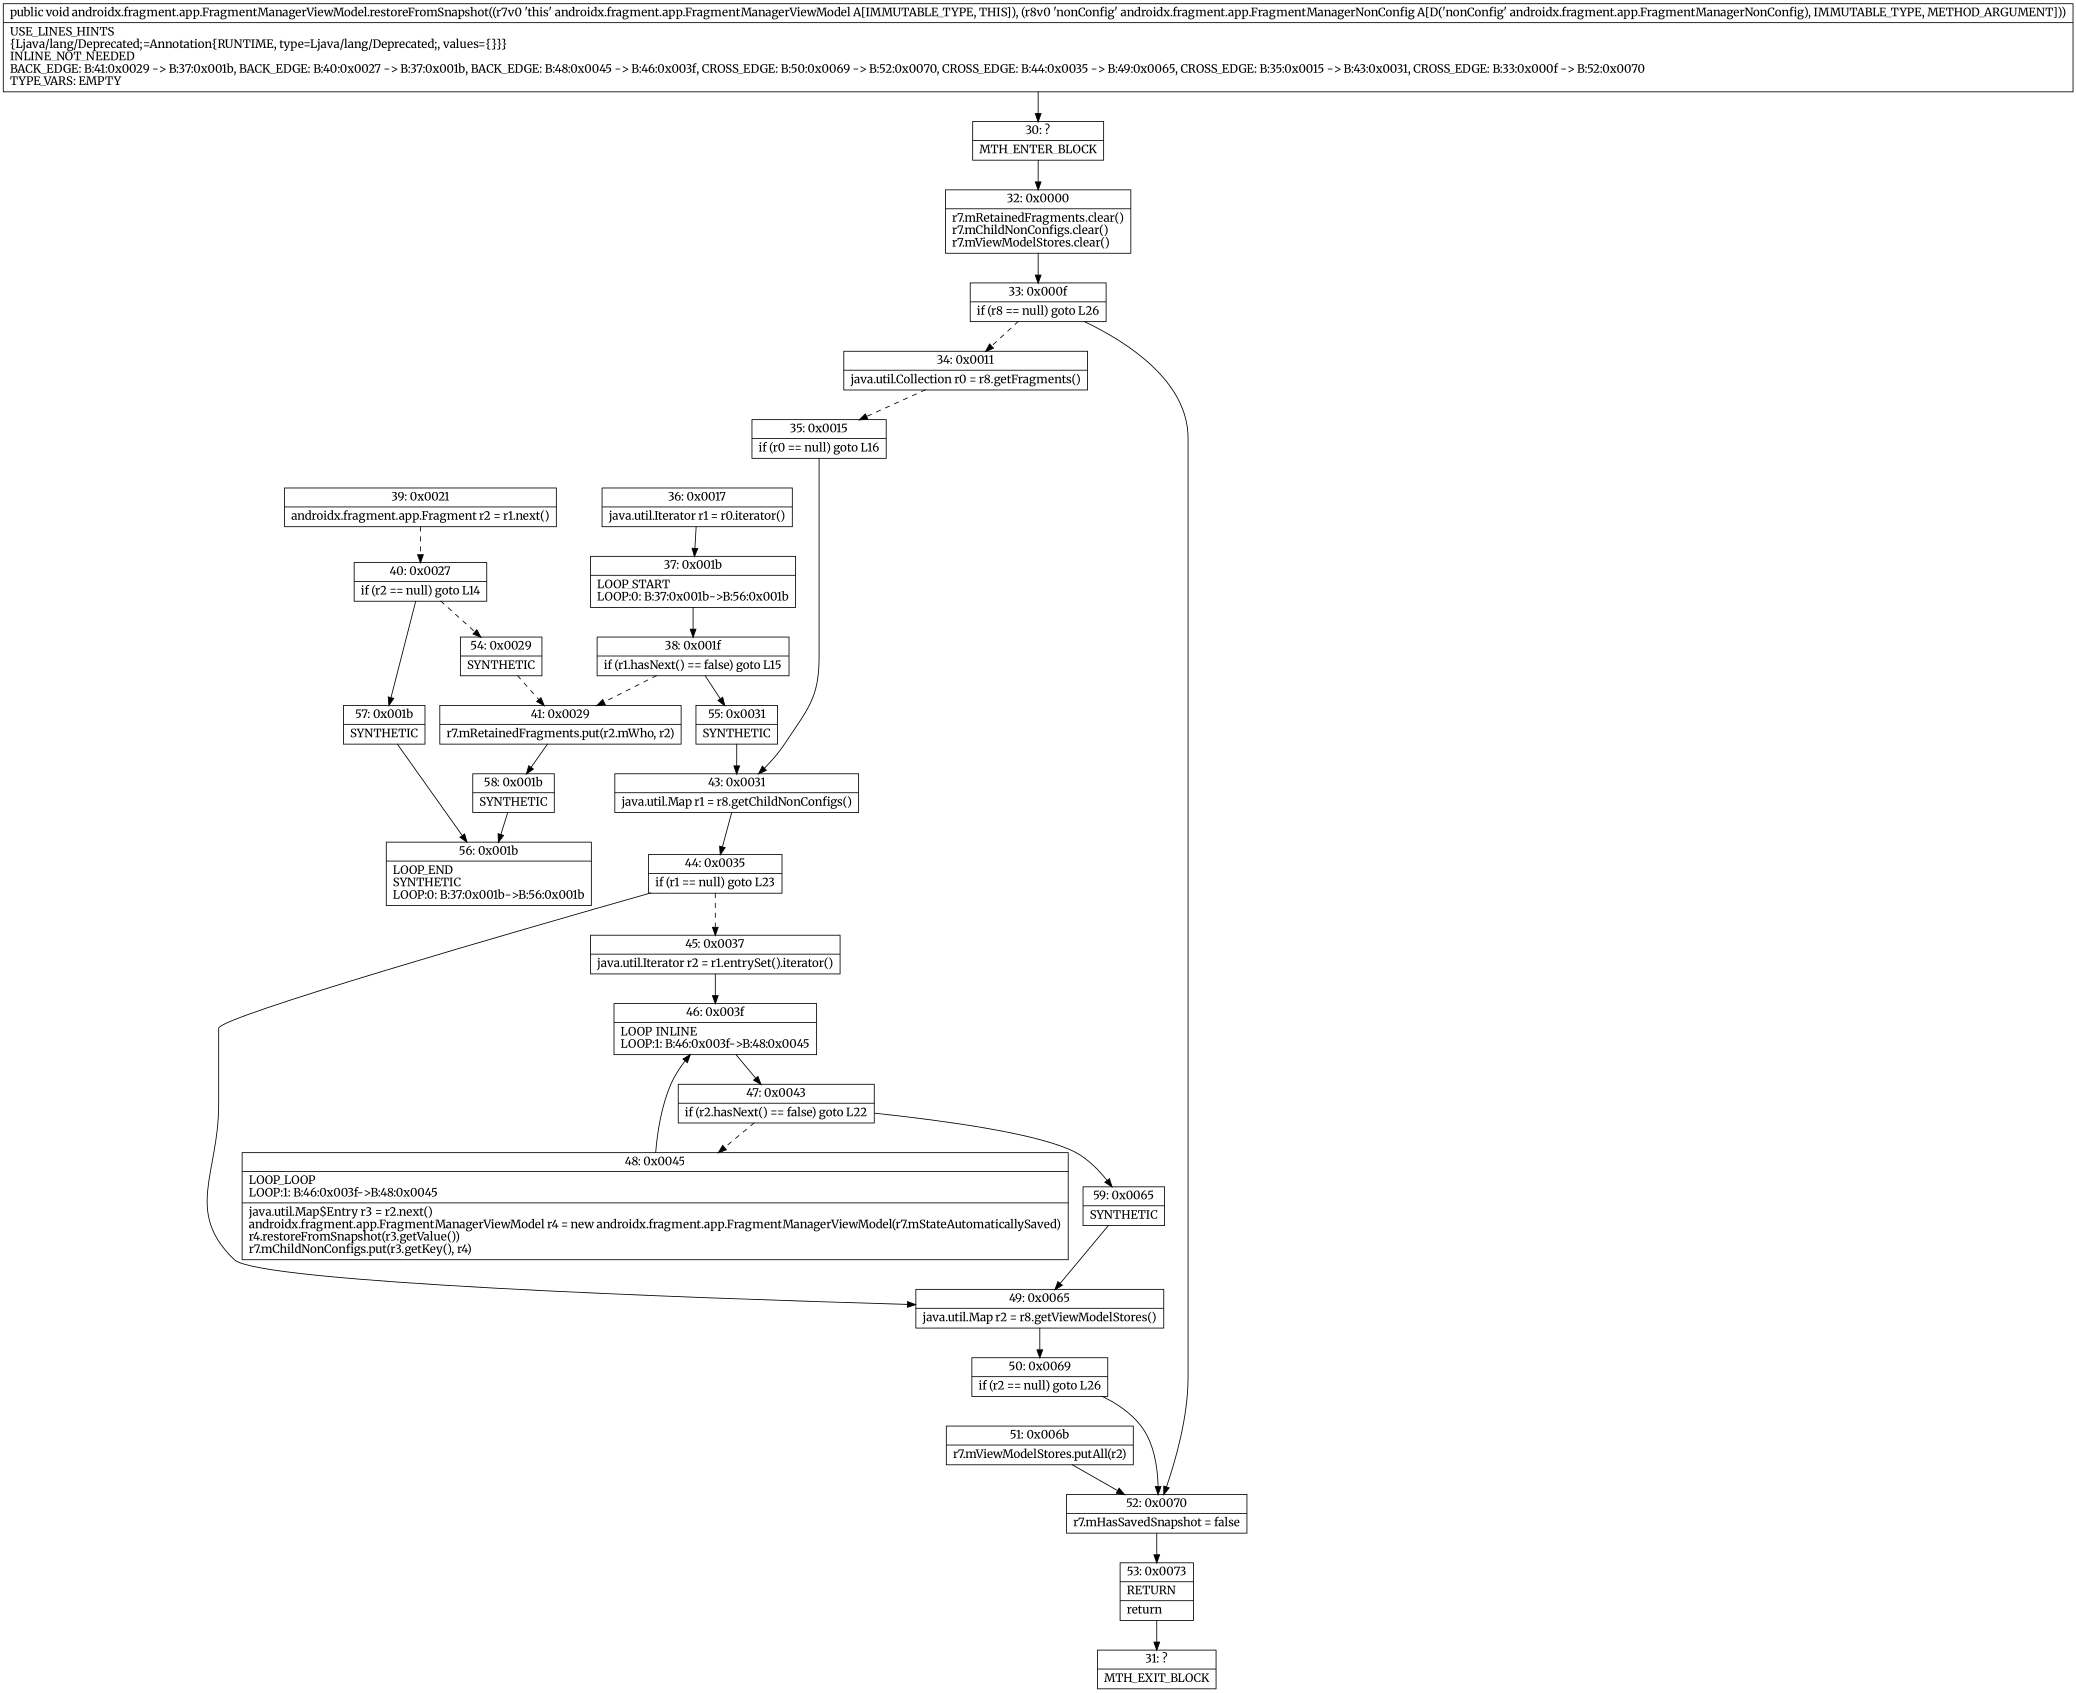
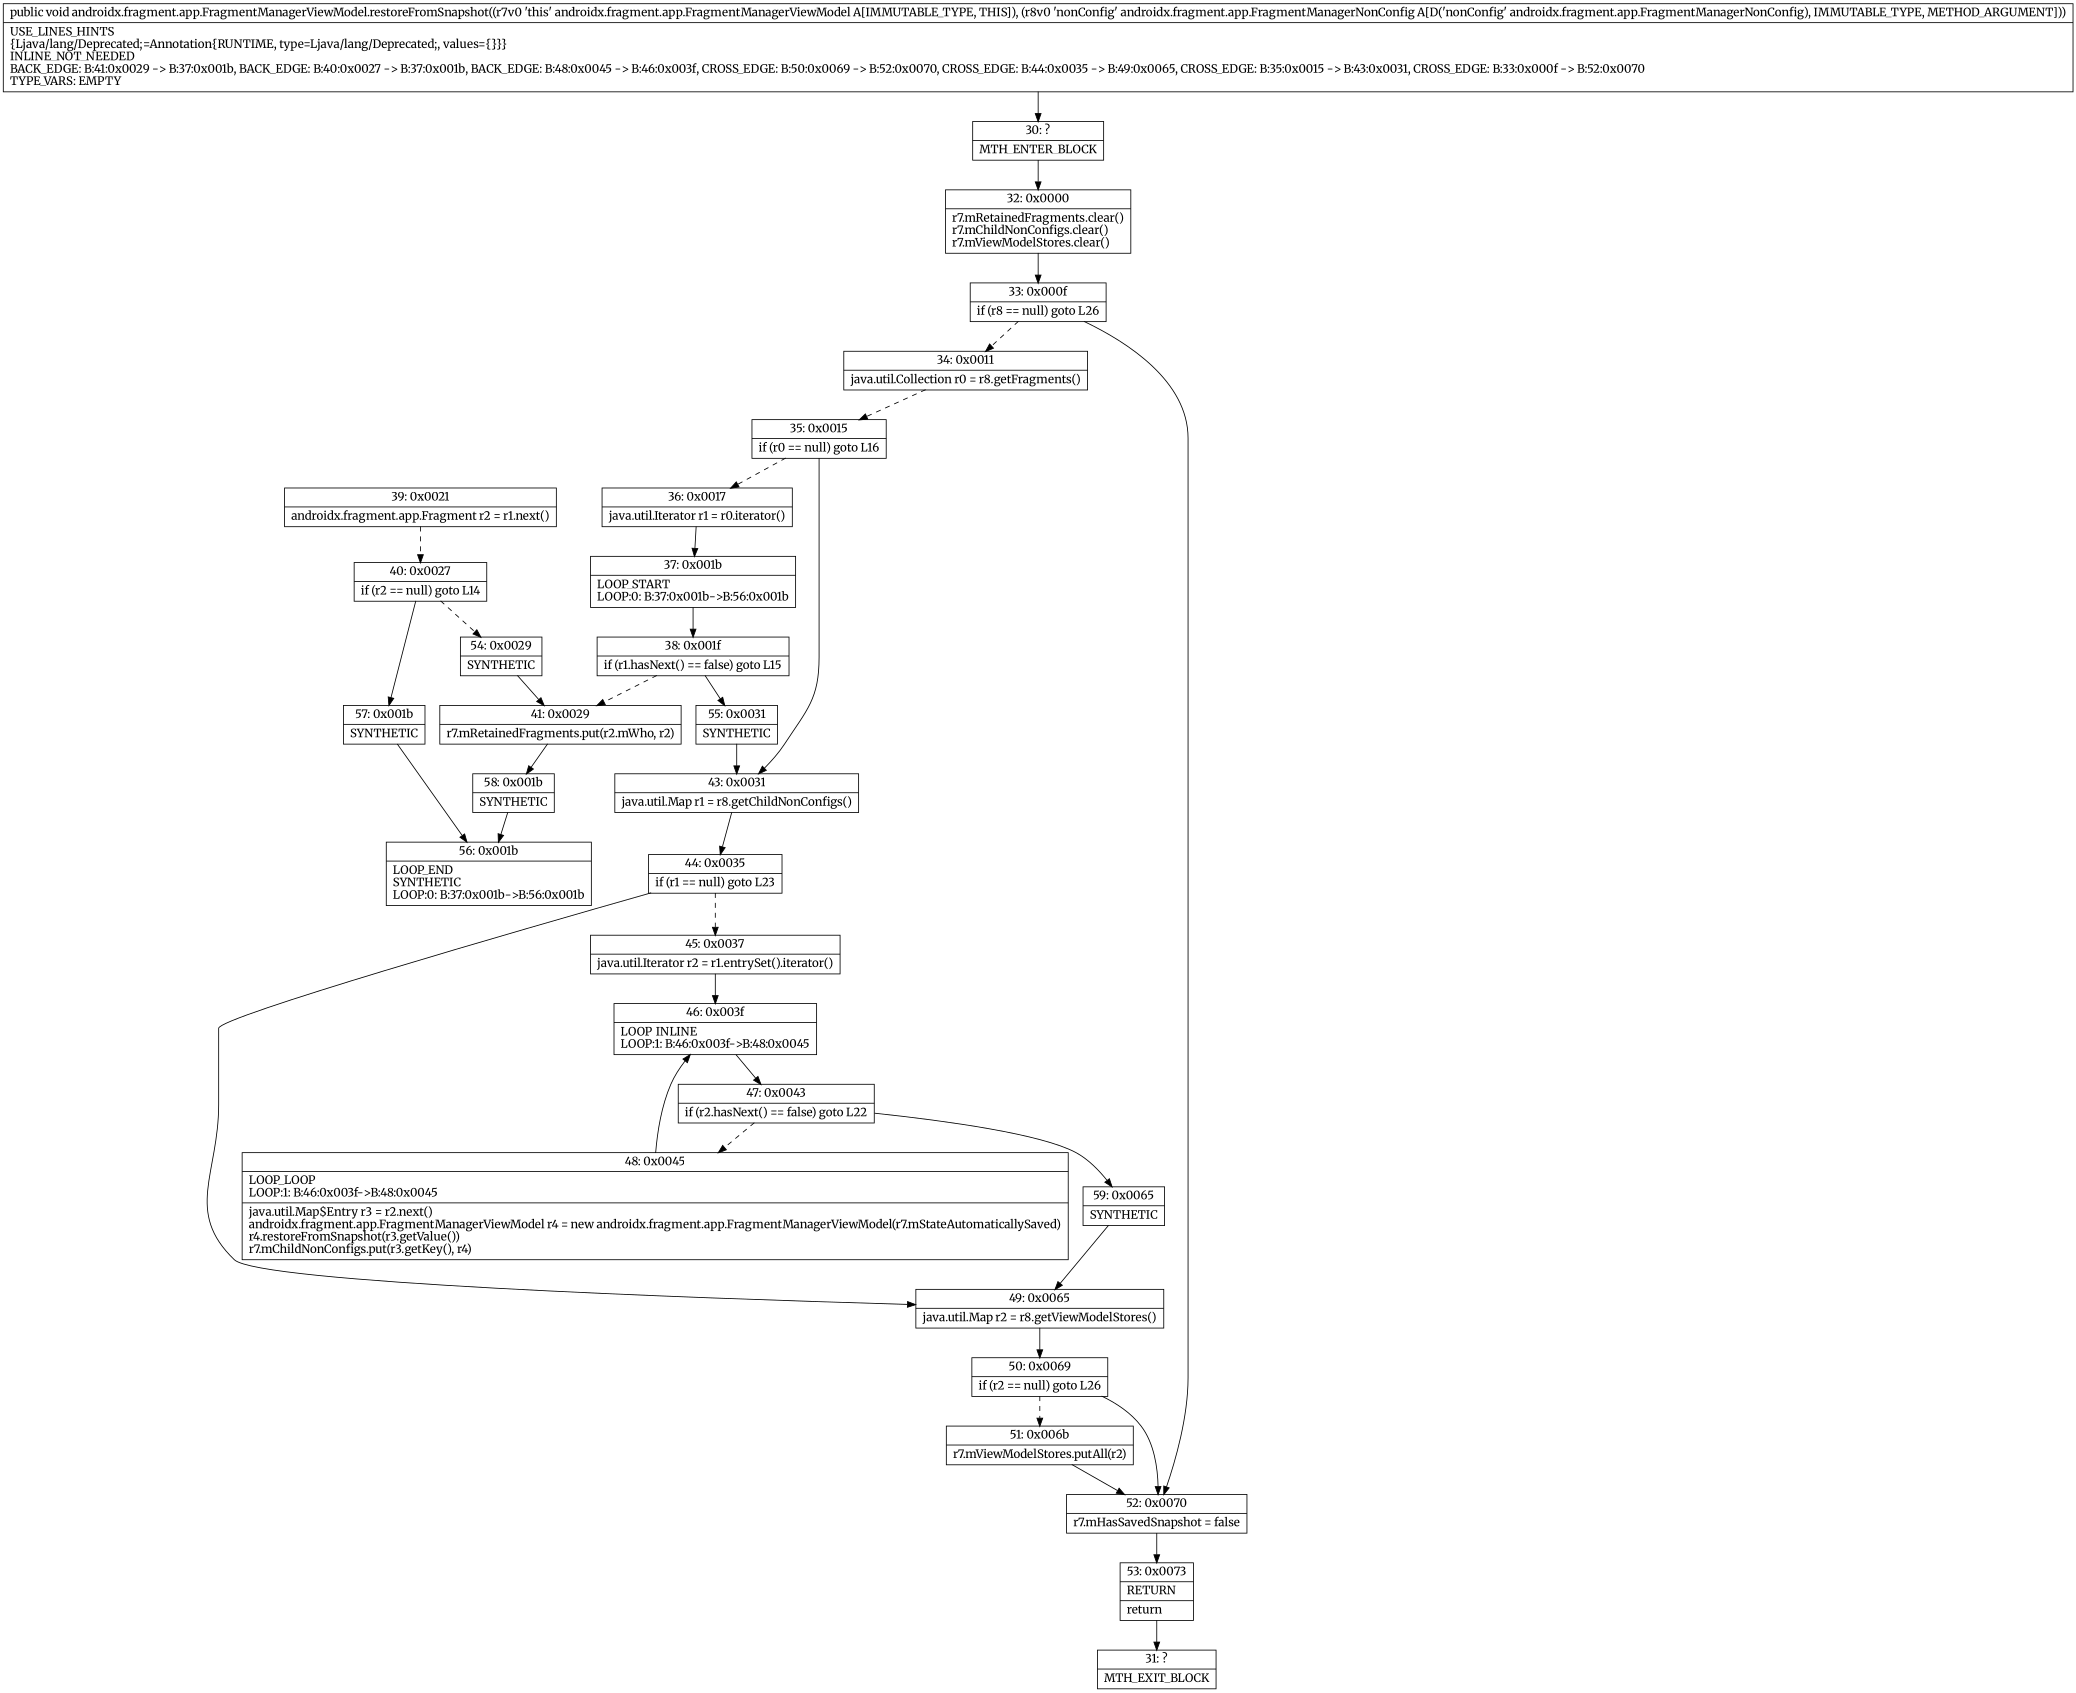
none -> (762, 471)
(528, 688) -> (528, 688)
none -> (1040, 1407)
